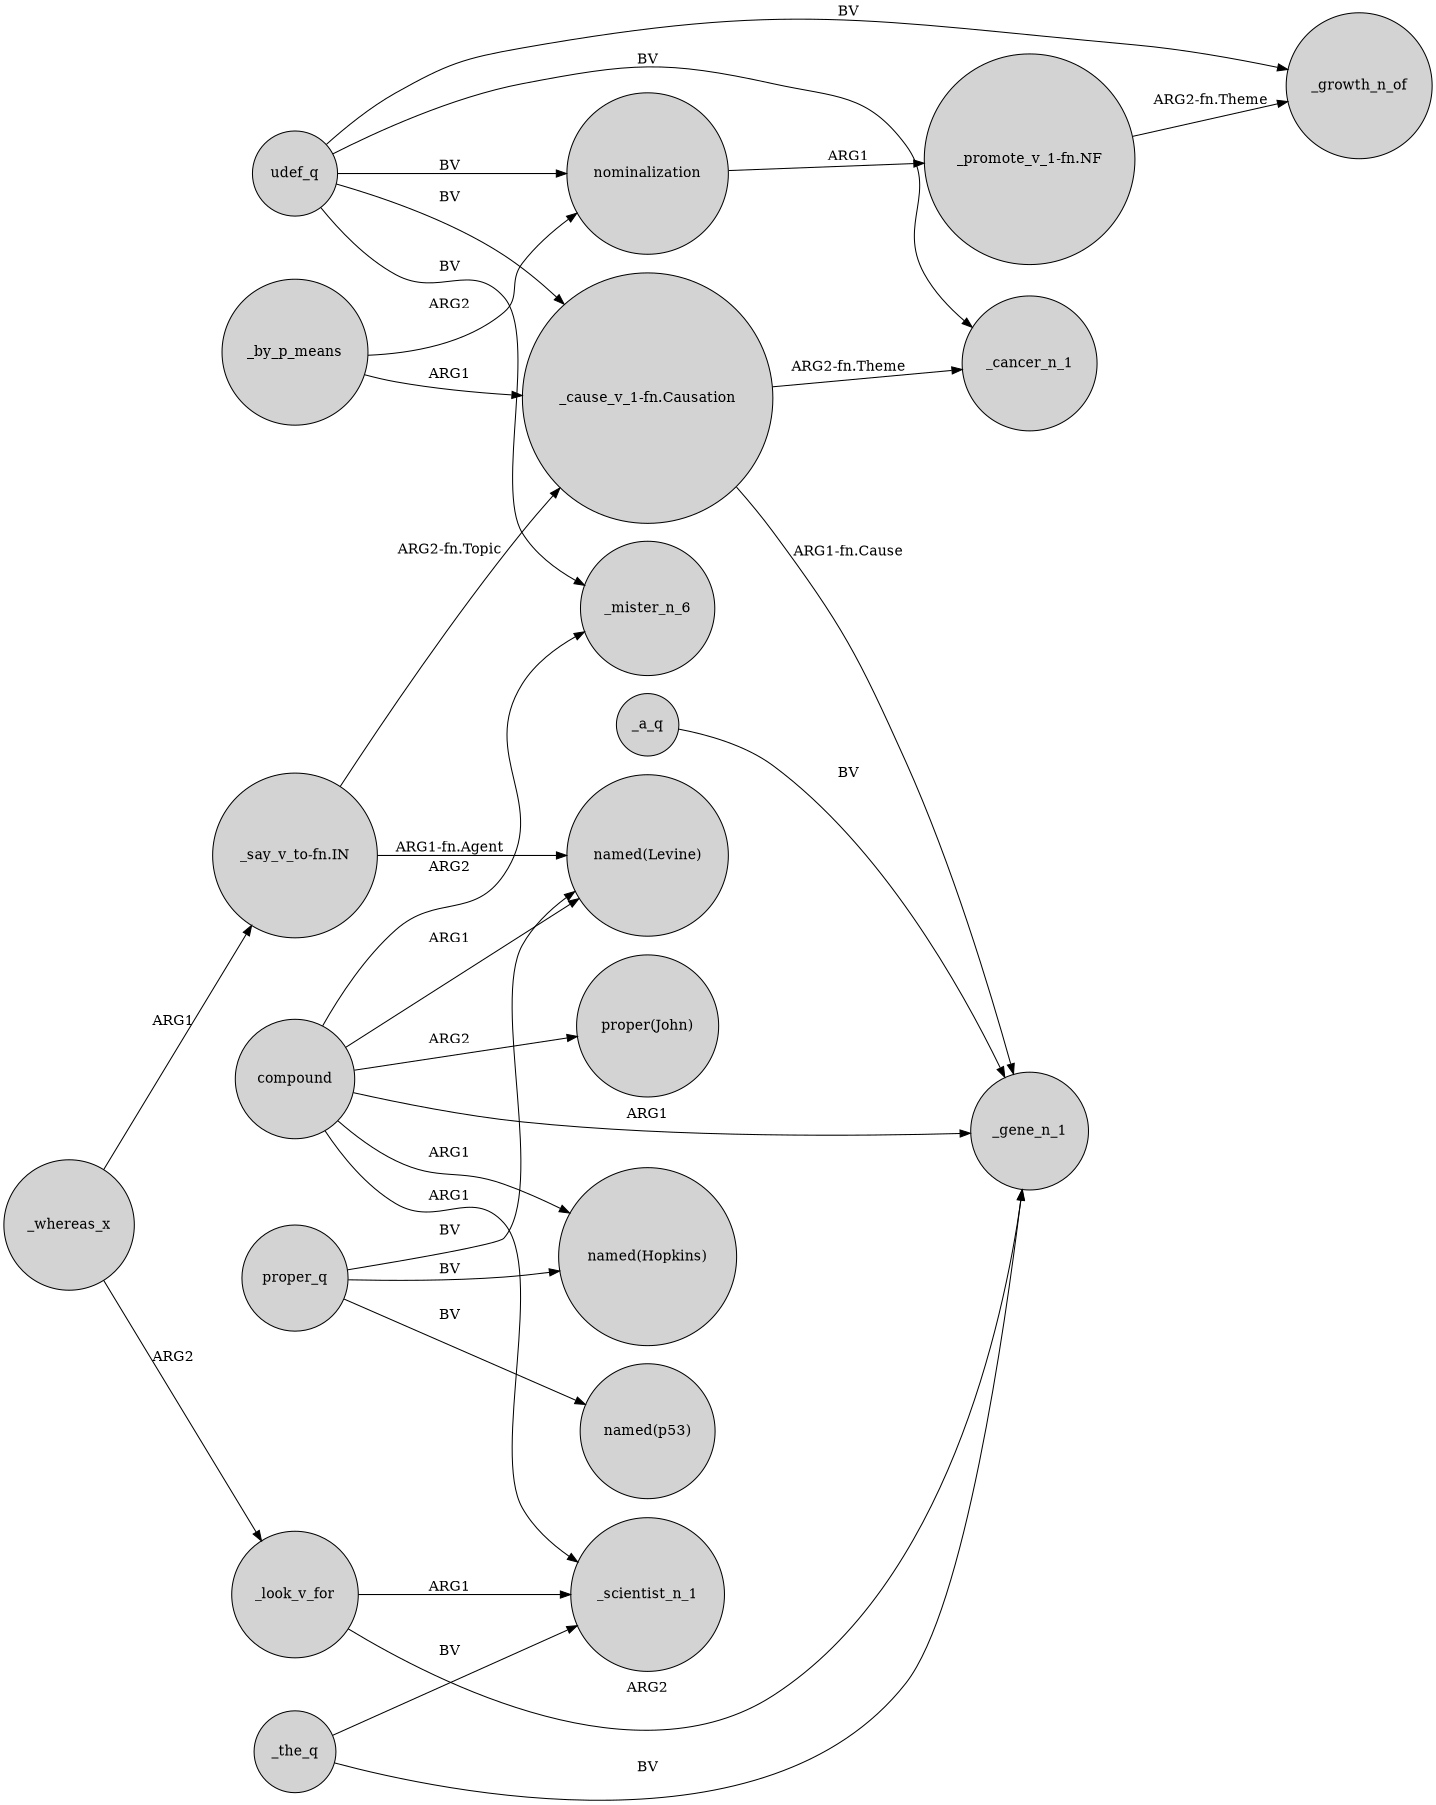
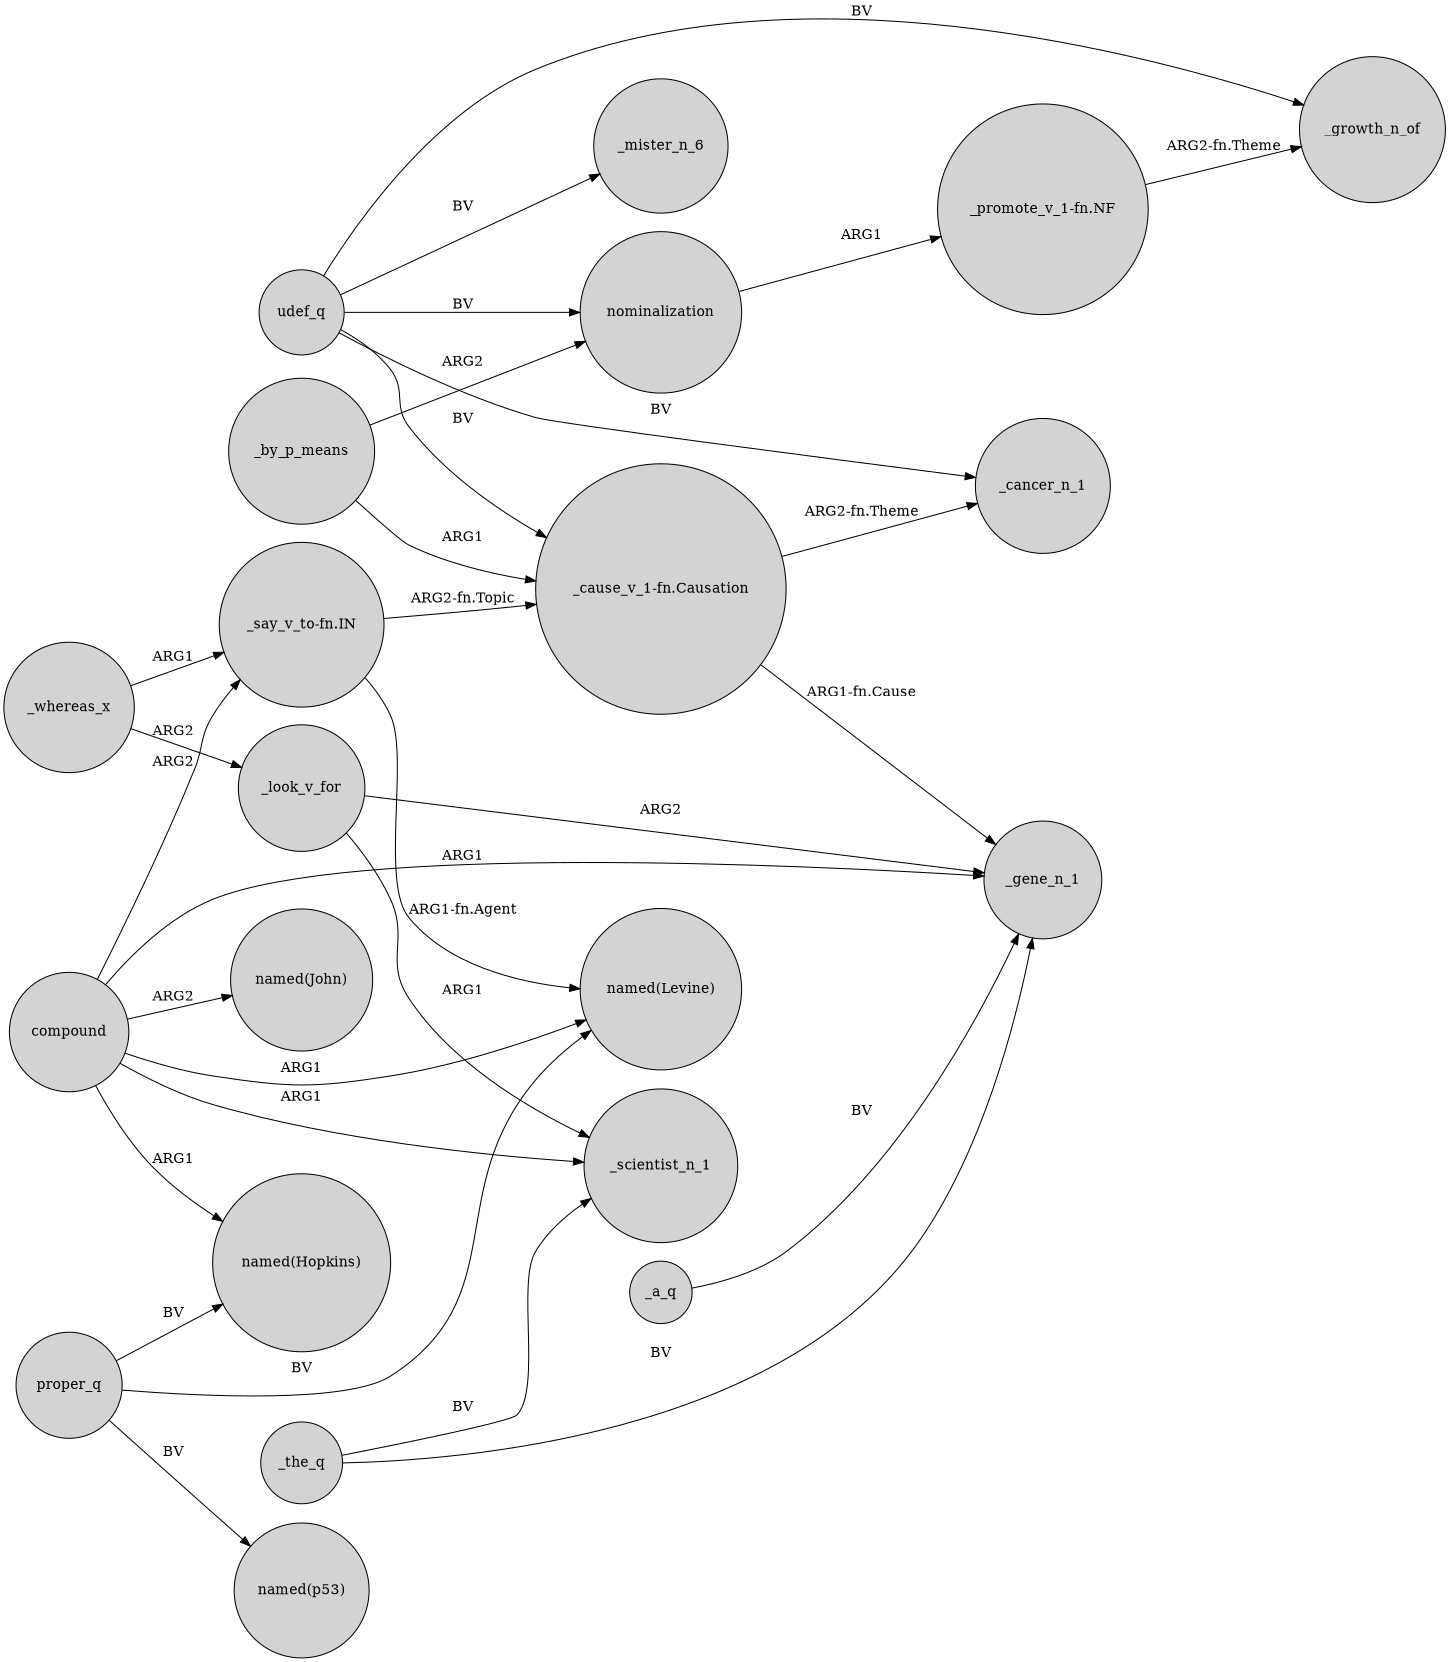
(509, 864) -> (167, 833)
(648, 1026) -> (302, 980)
